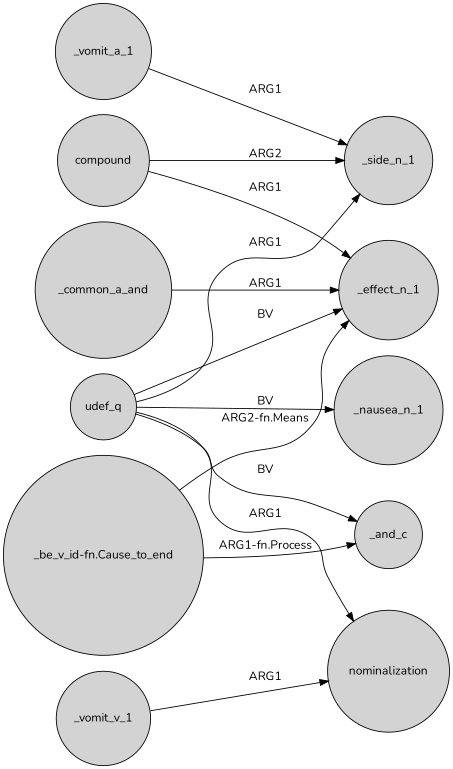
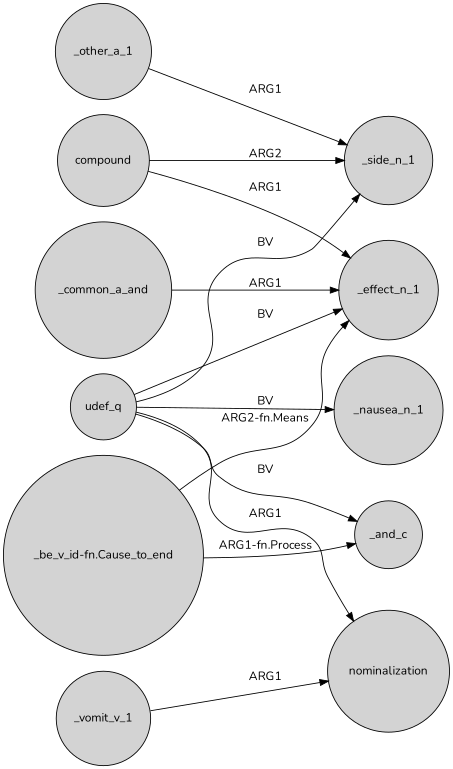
(103, 52) -> (103, 52)
(266, 242) -> (266, 242)
